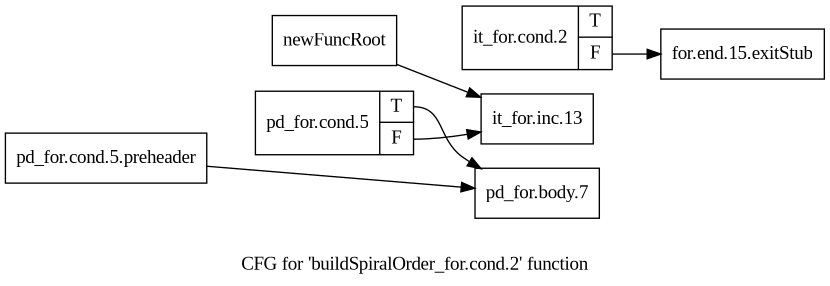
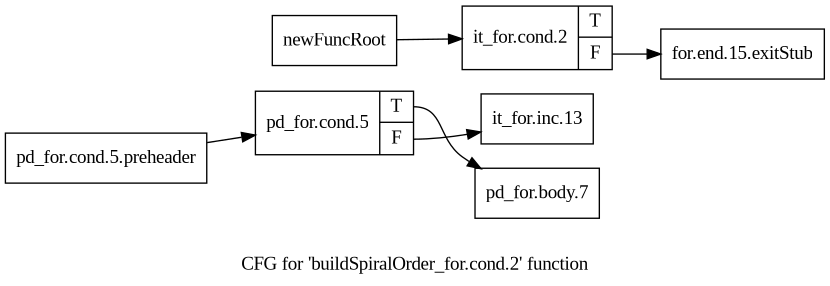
(432, 78) -> (423, 39)
(334, 177) -> (224, 140)
